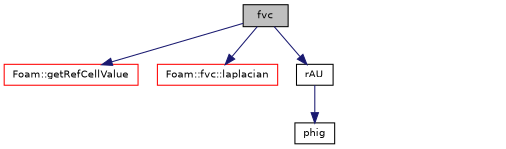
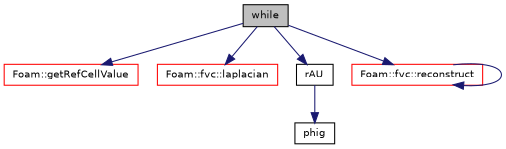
(266, 16) -> (266, 16)
none -> (417, 75)
